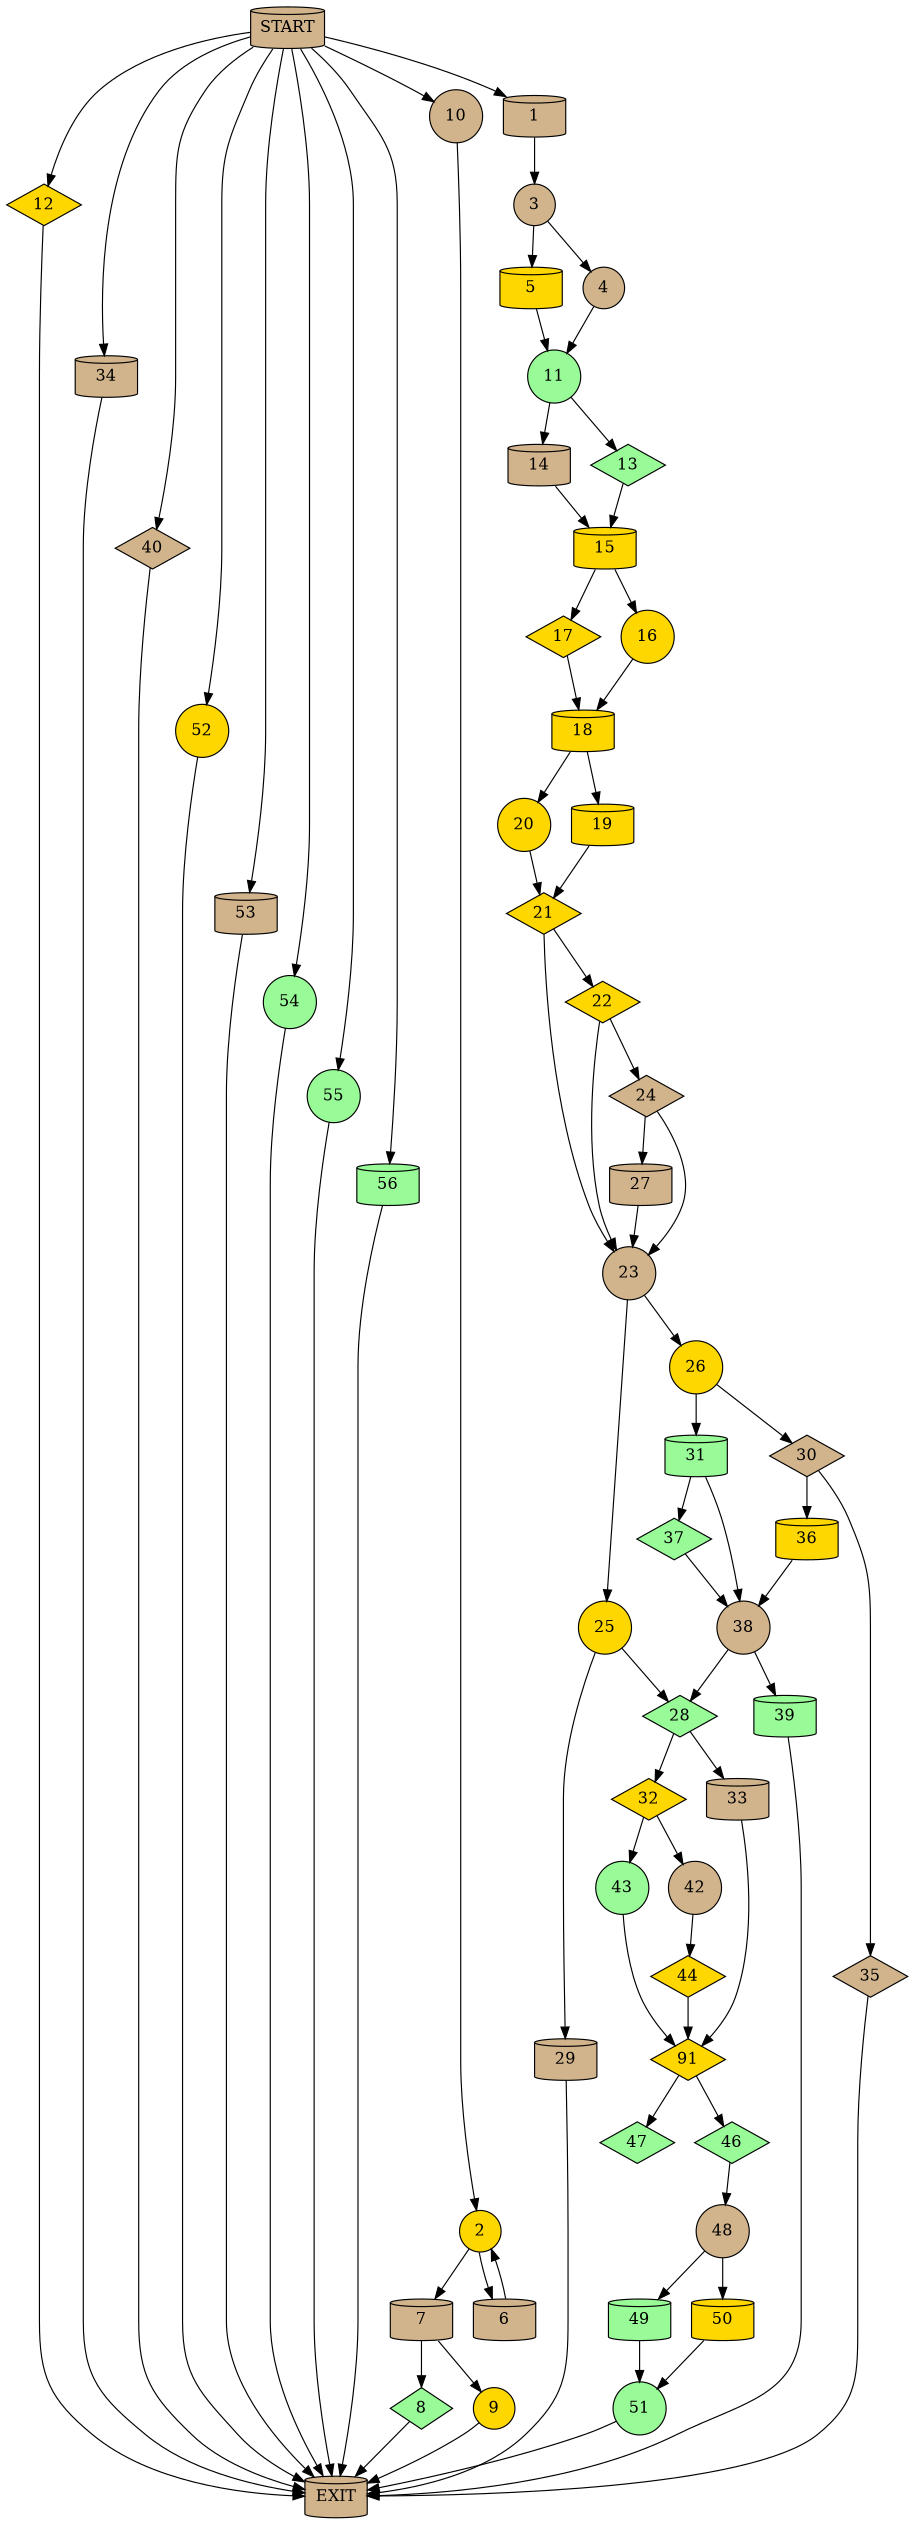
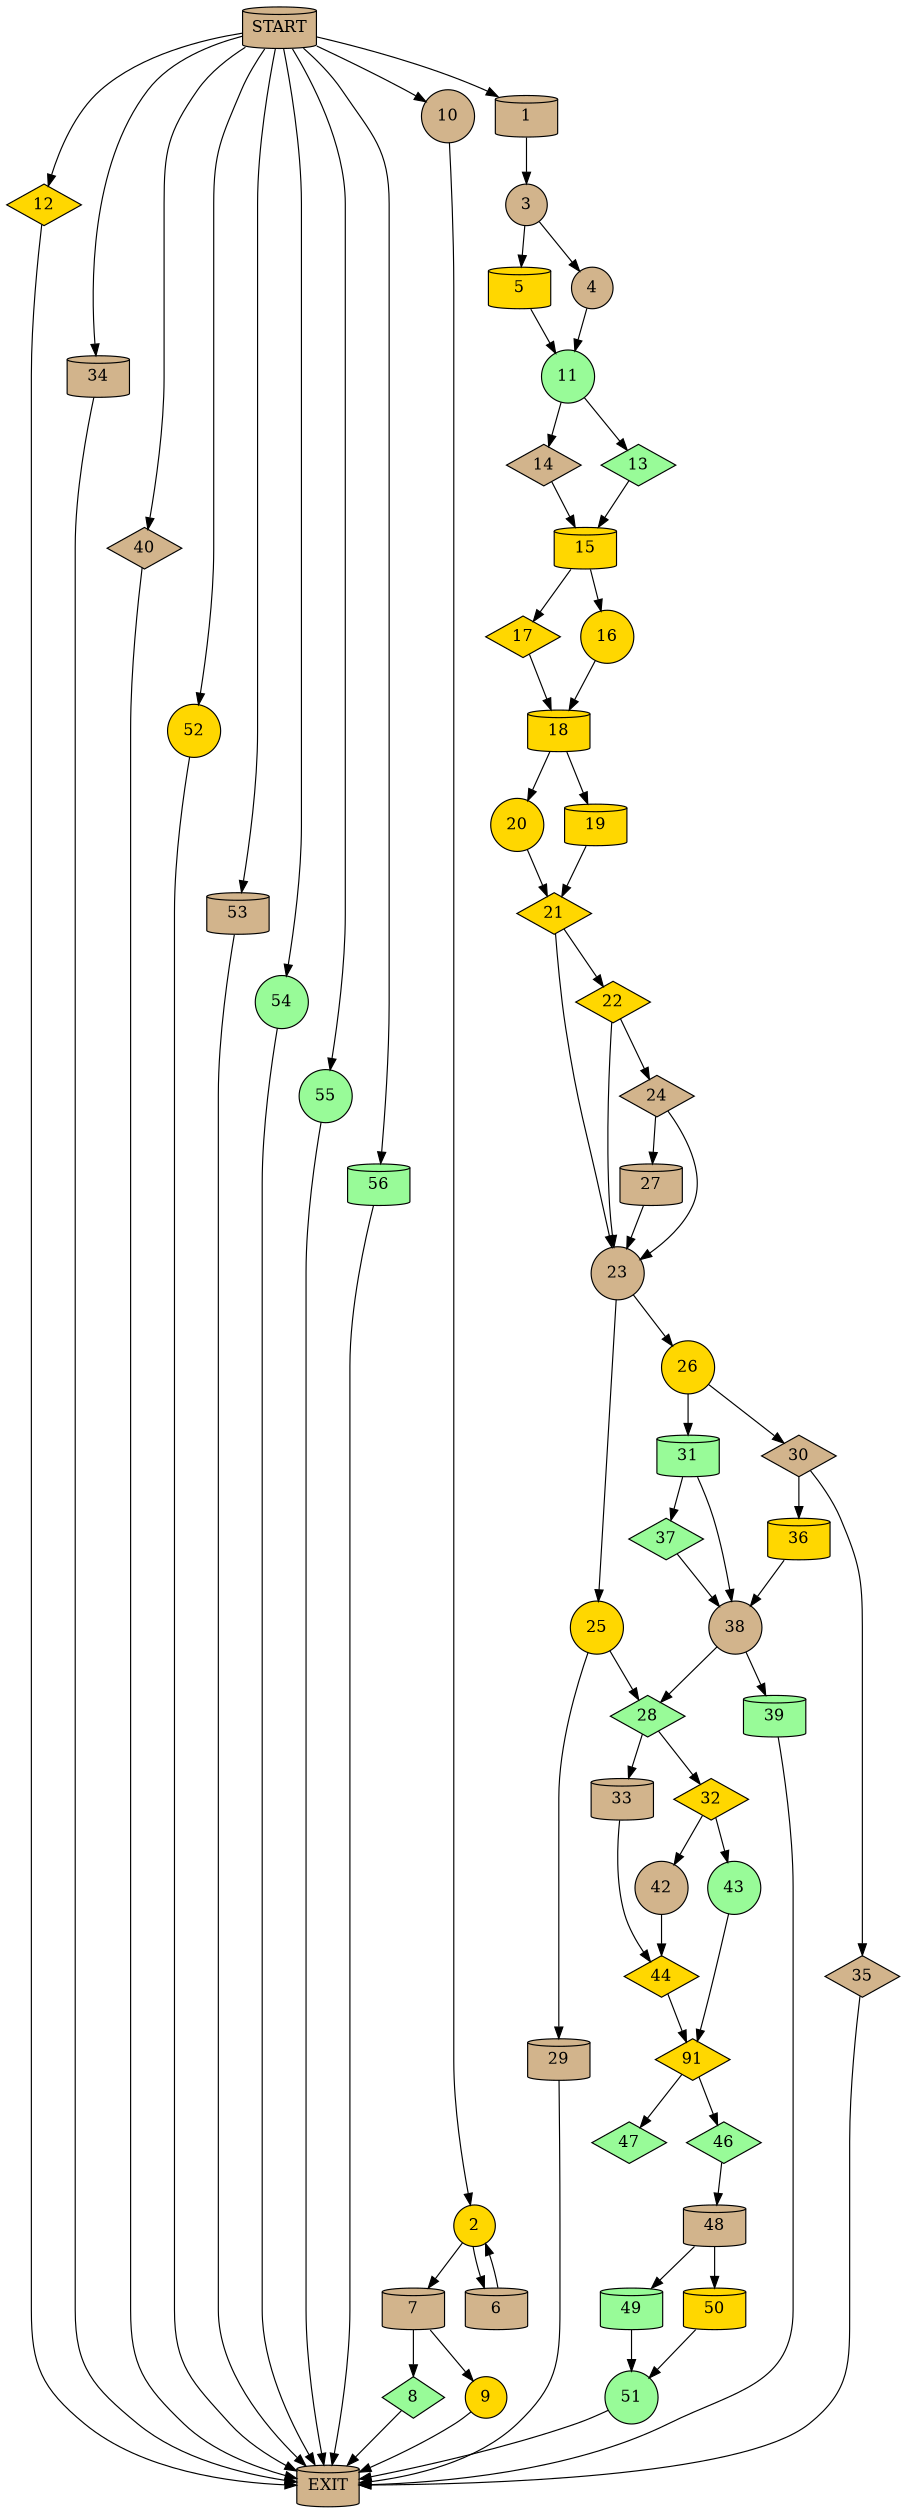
(539, 465) -> (544, 465)
(748, 1933) -> (620, 1889)
(723, 2231) -> (715, 2226)
